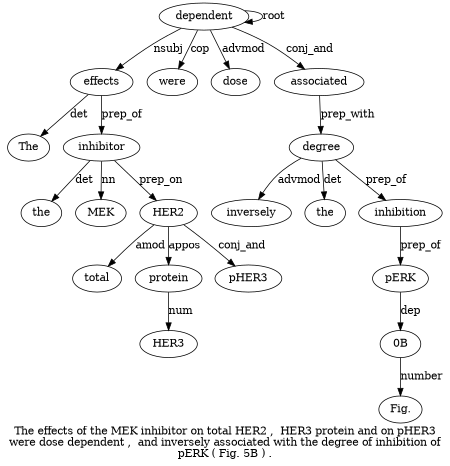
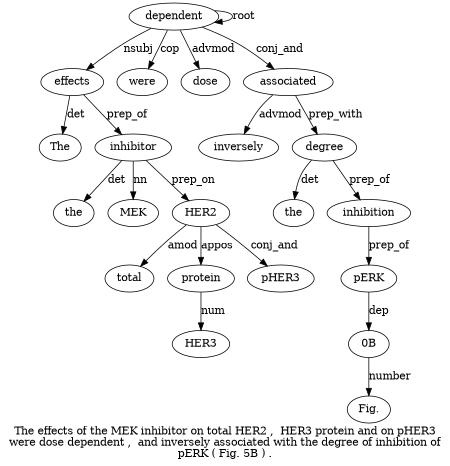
(280, 173) -> (258, 110)
